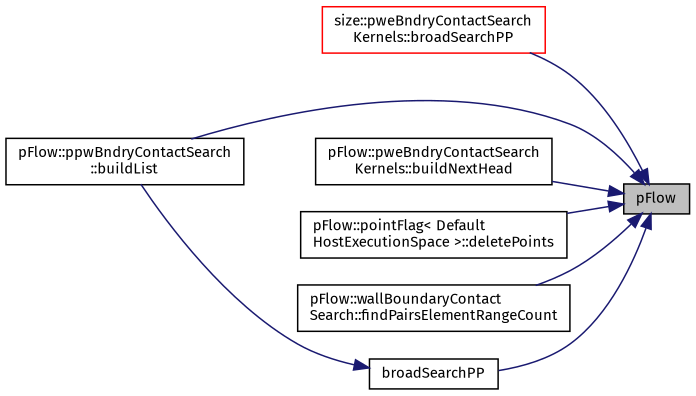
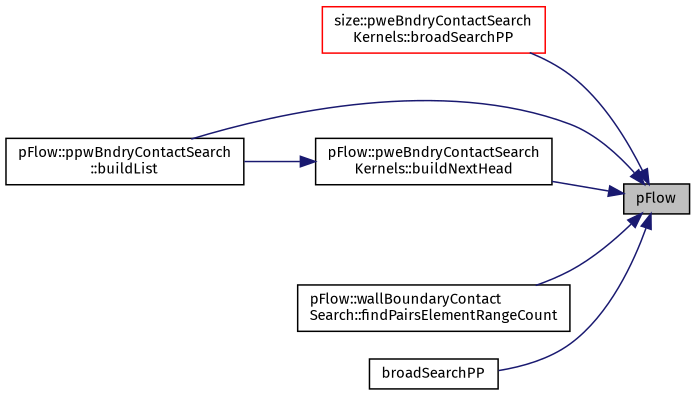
(434, 235) -> none
(232, 294) -> (272, 162)
